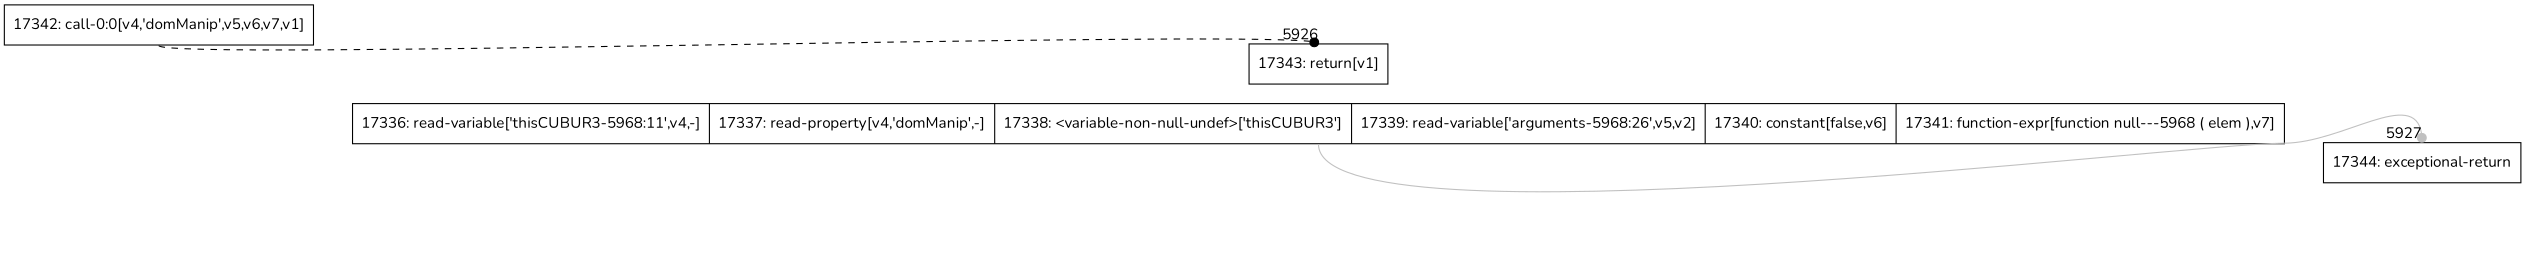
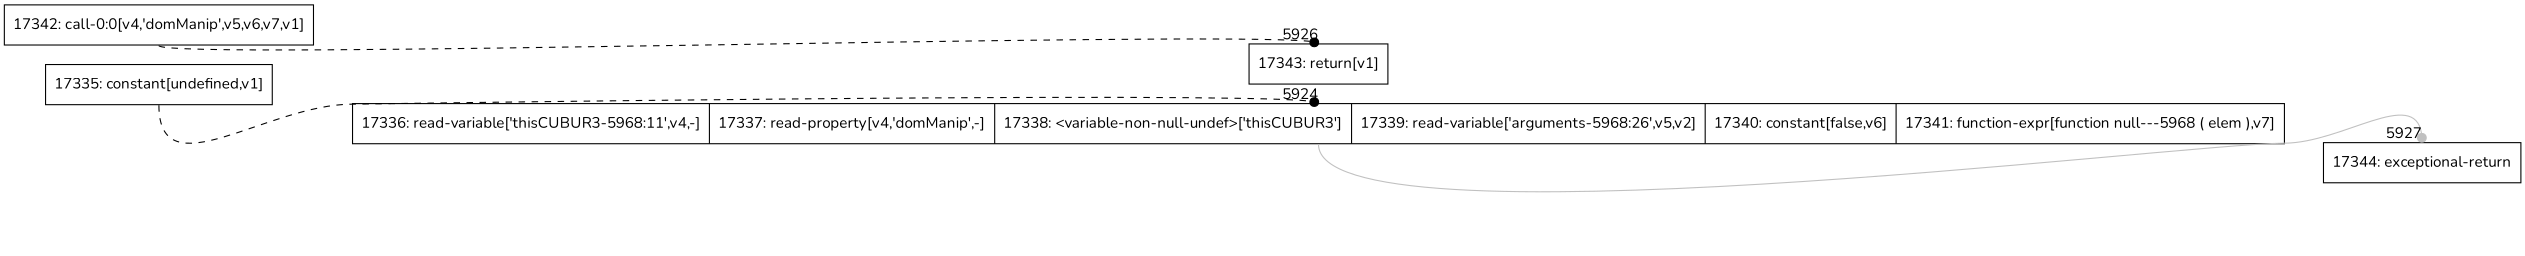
none -> (159, 85)
